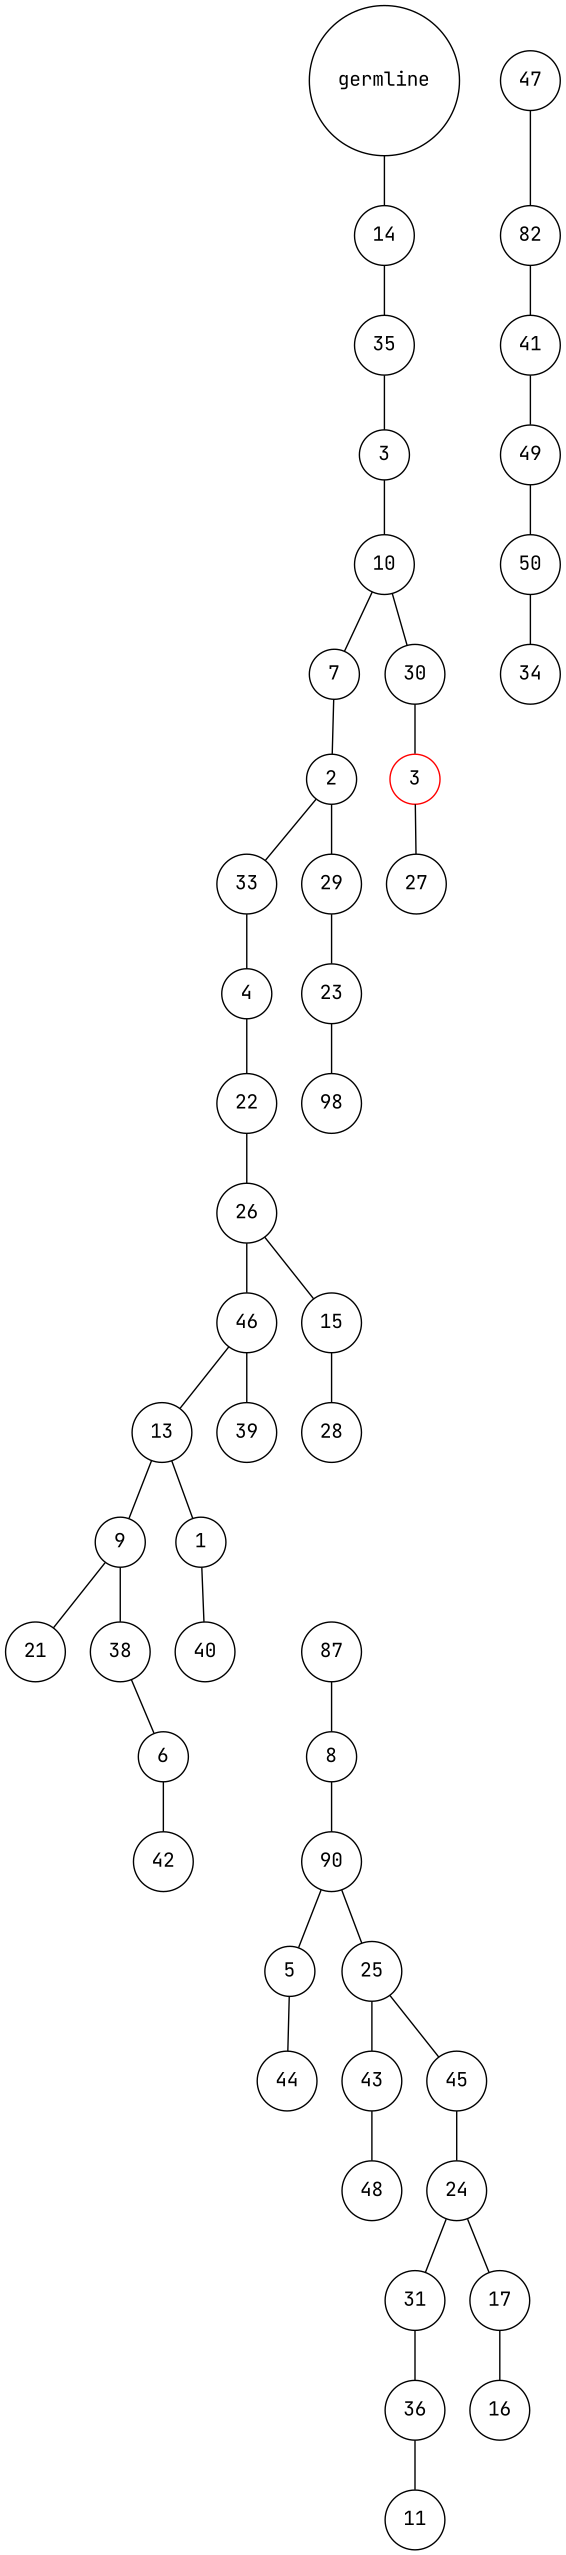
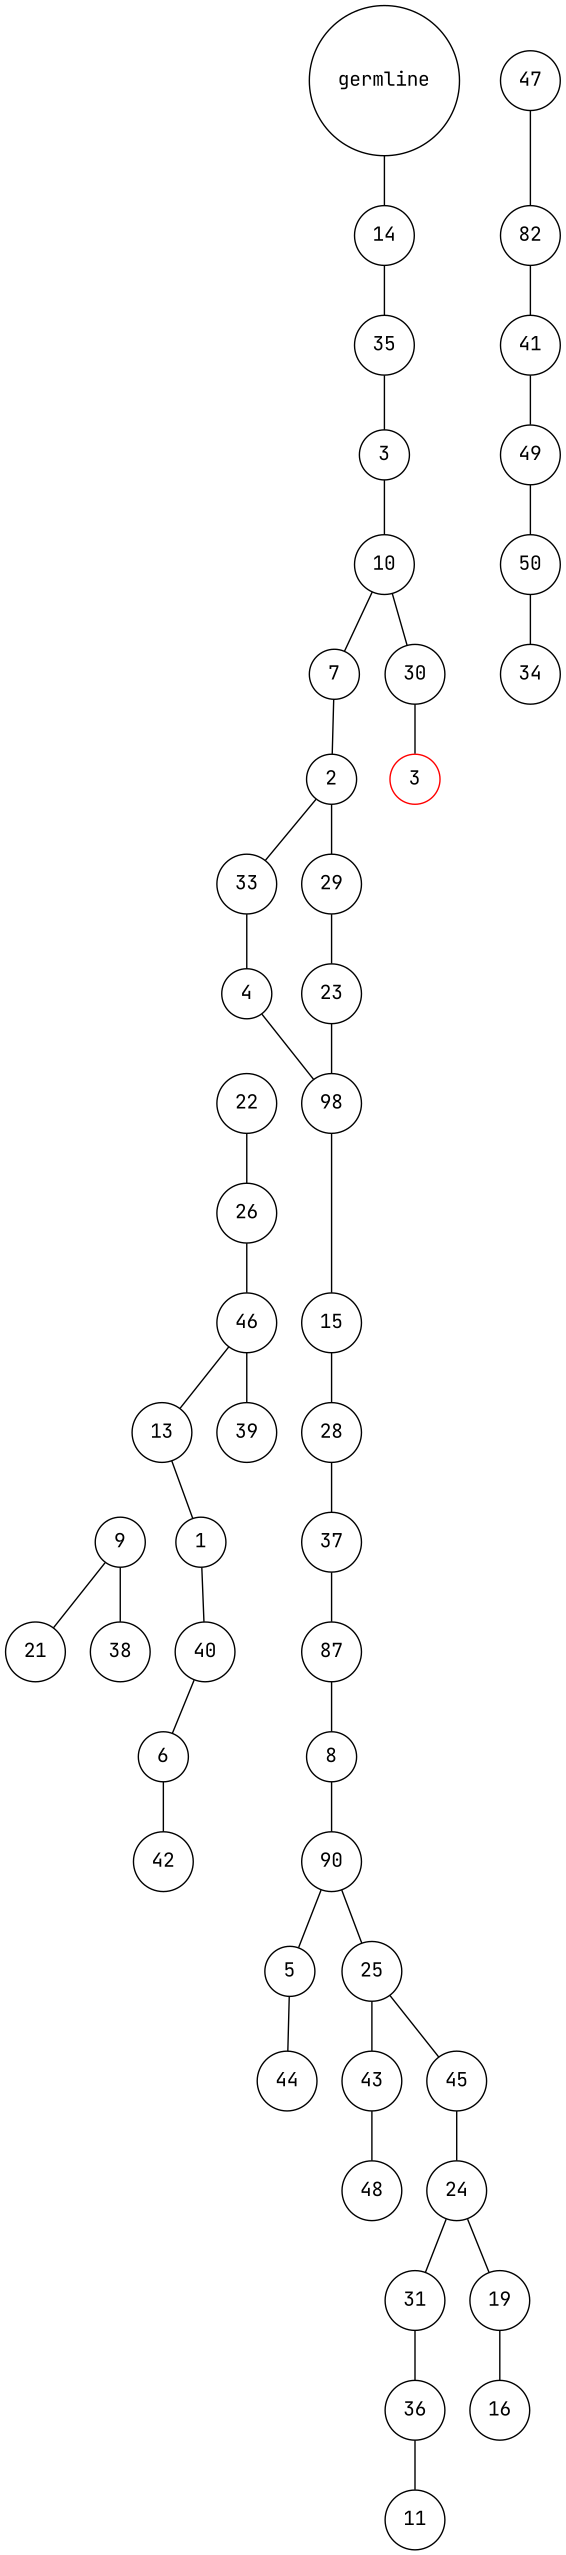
(416, 884) -> none
(247, 1046) -> (288, 1047)
(289, 1268) -> (332, 1213)
(140, 1490) -> none
none -> (332, 1542)
(143, 1706) -> (183, 1707)
(500, 2300) -> (500, 2300)
